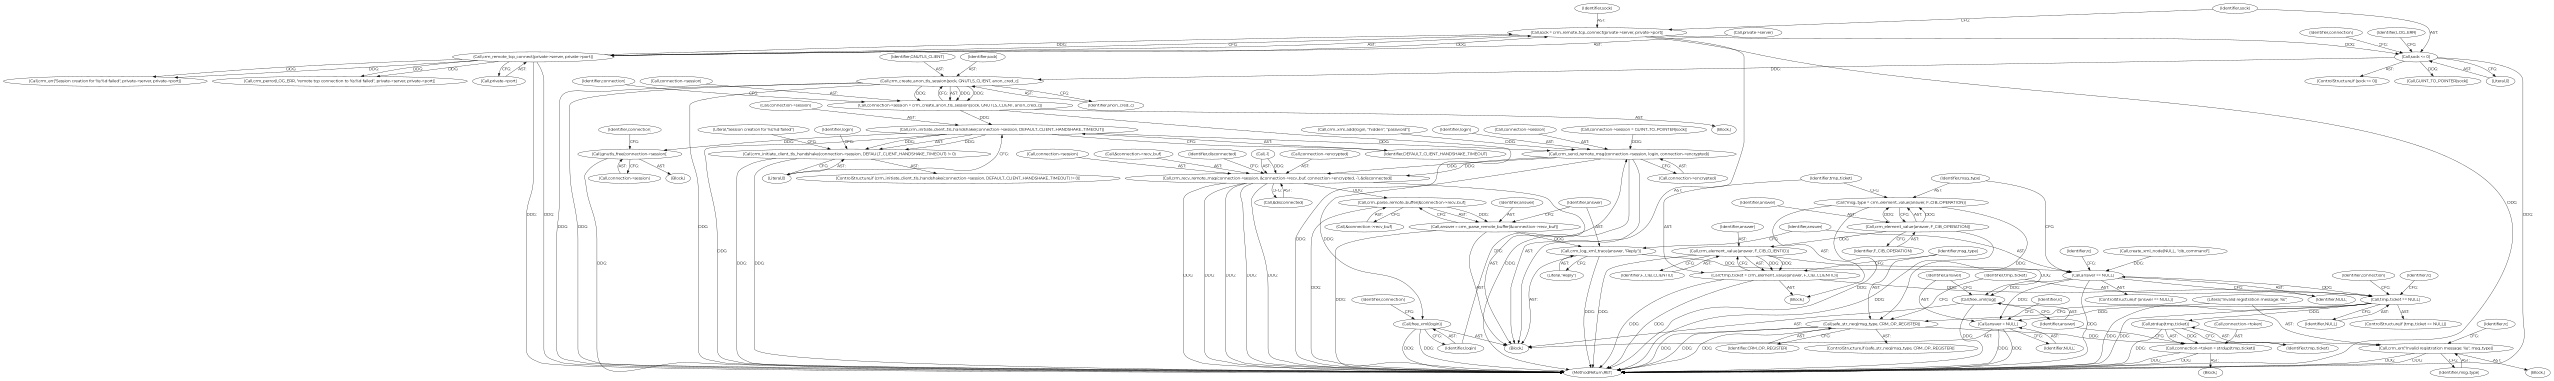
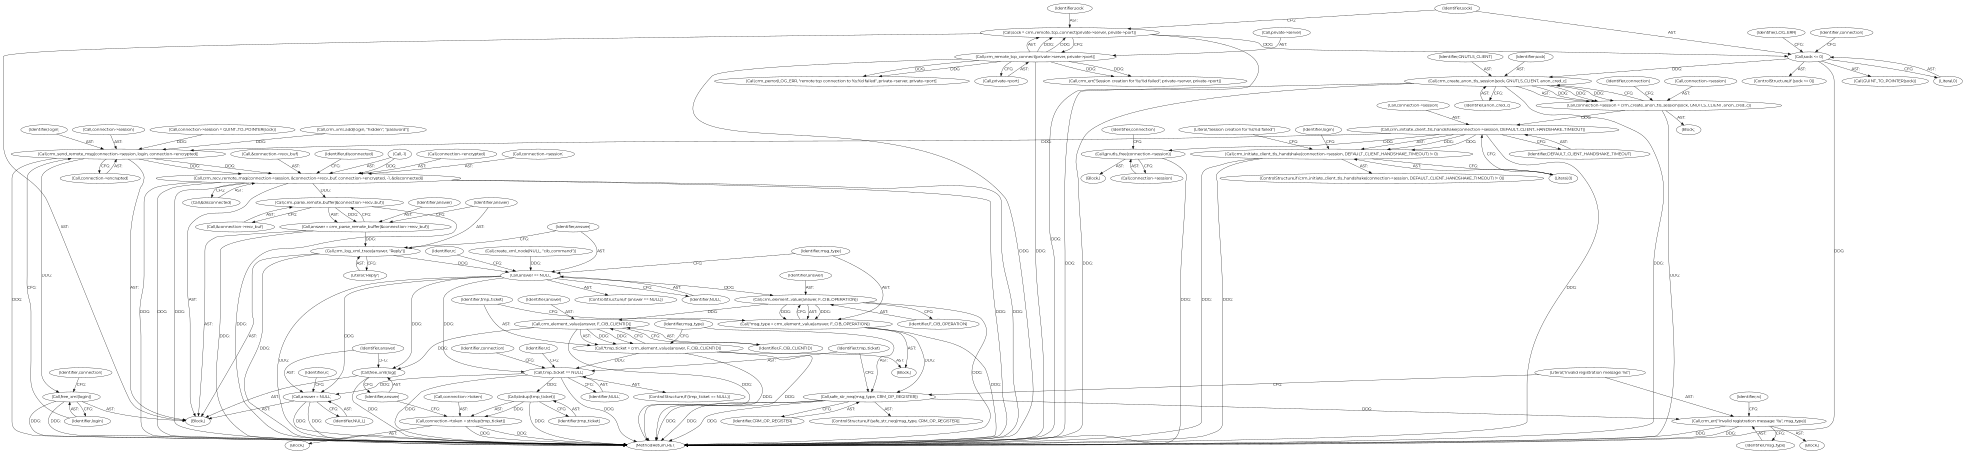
(2434, 69) -> (1856, 69)
none -> (665, 284)
